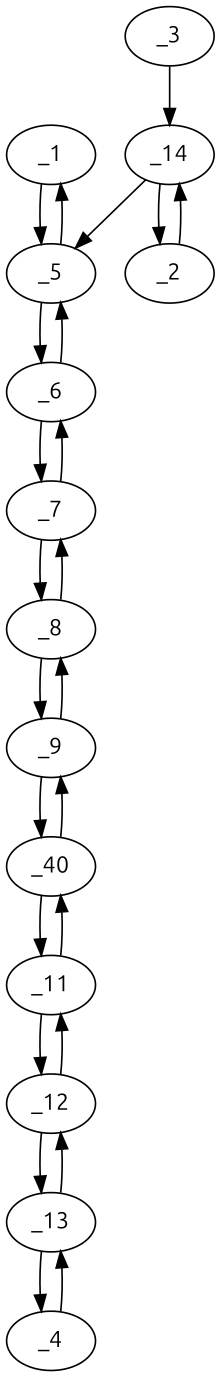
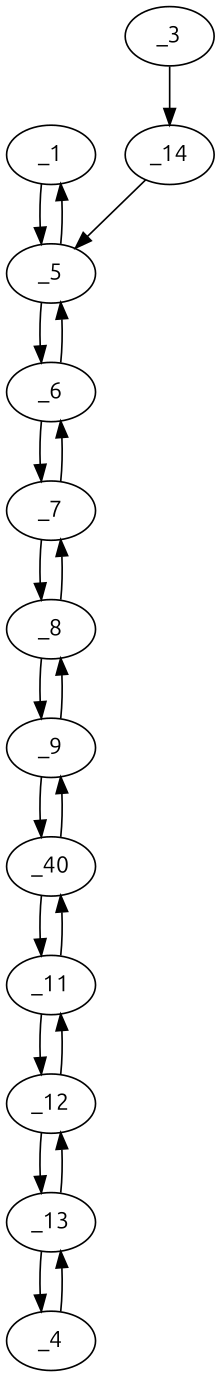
(170, 273) -> none
